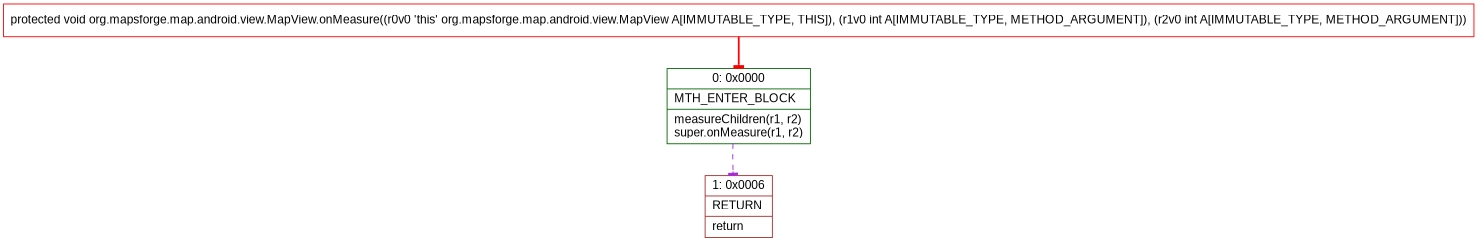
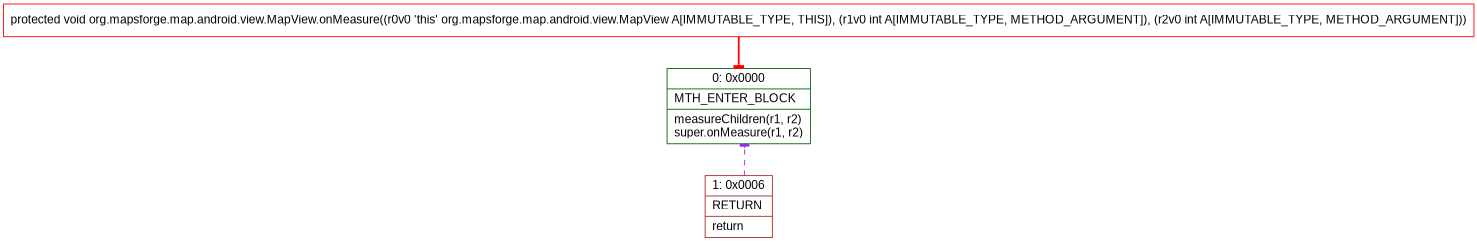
(733, 157) -> (745, 162)
